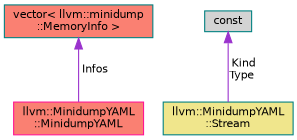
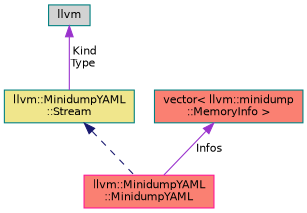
(228, 21) -> (69, 15)
none -> (113, 153)
